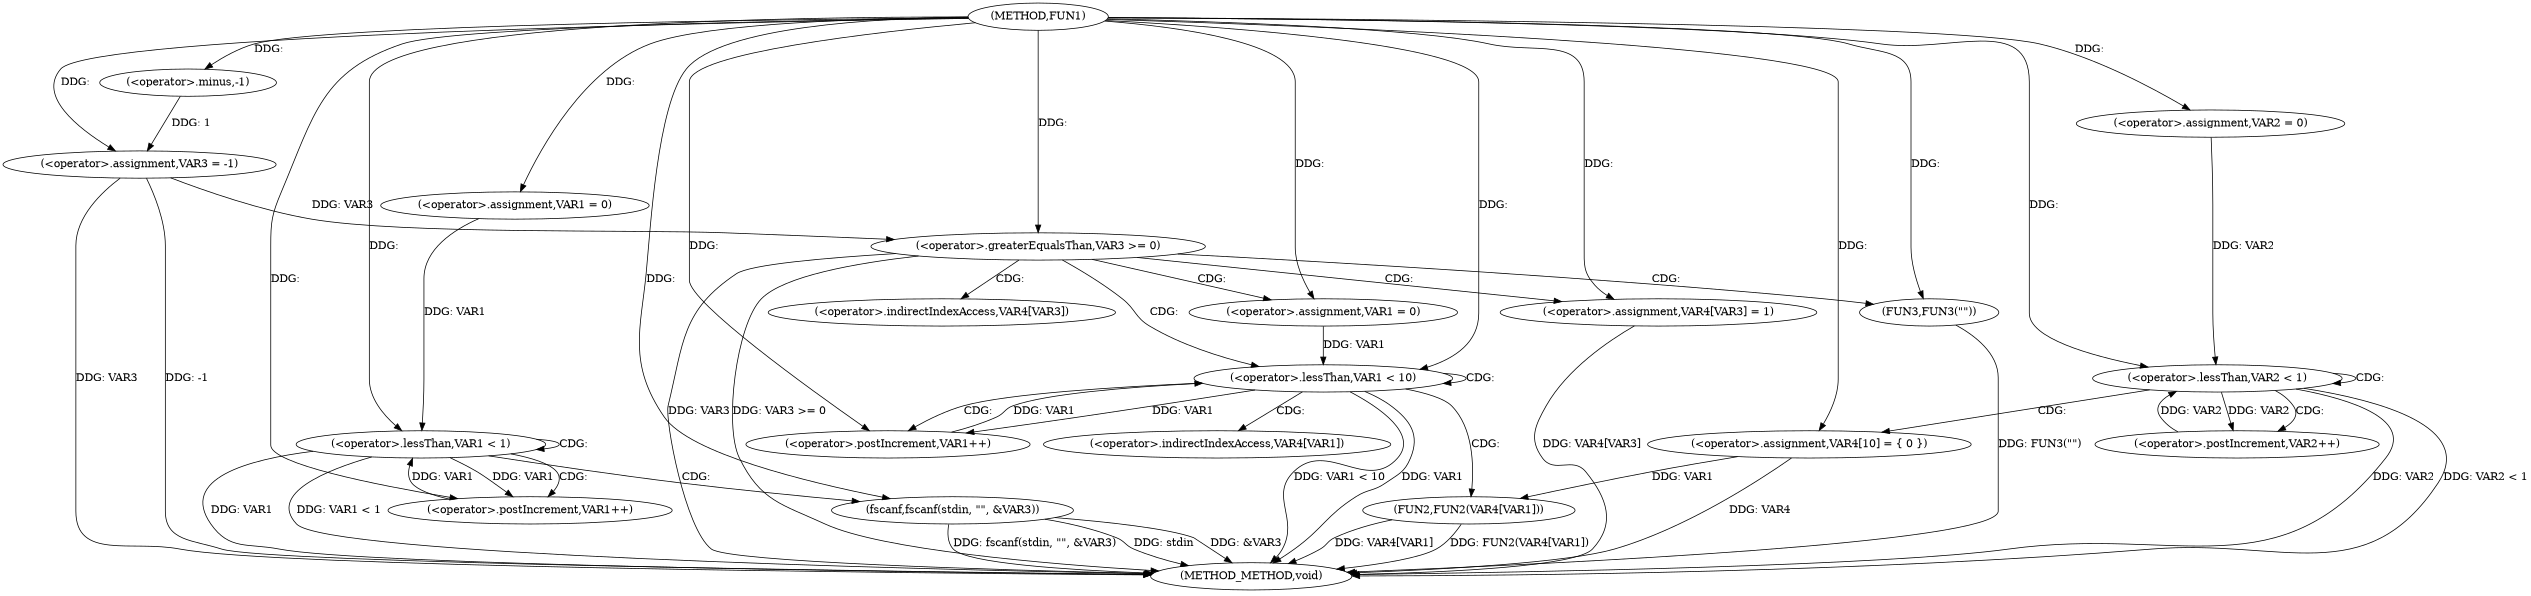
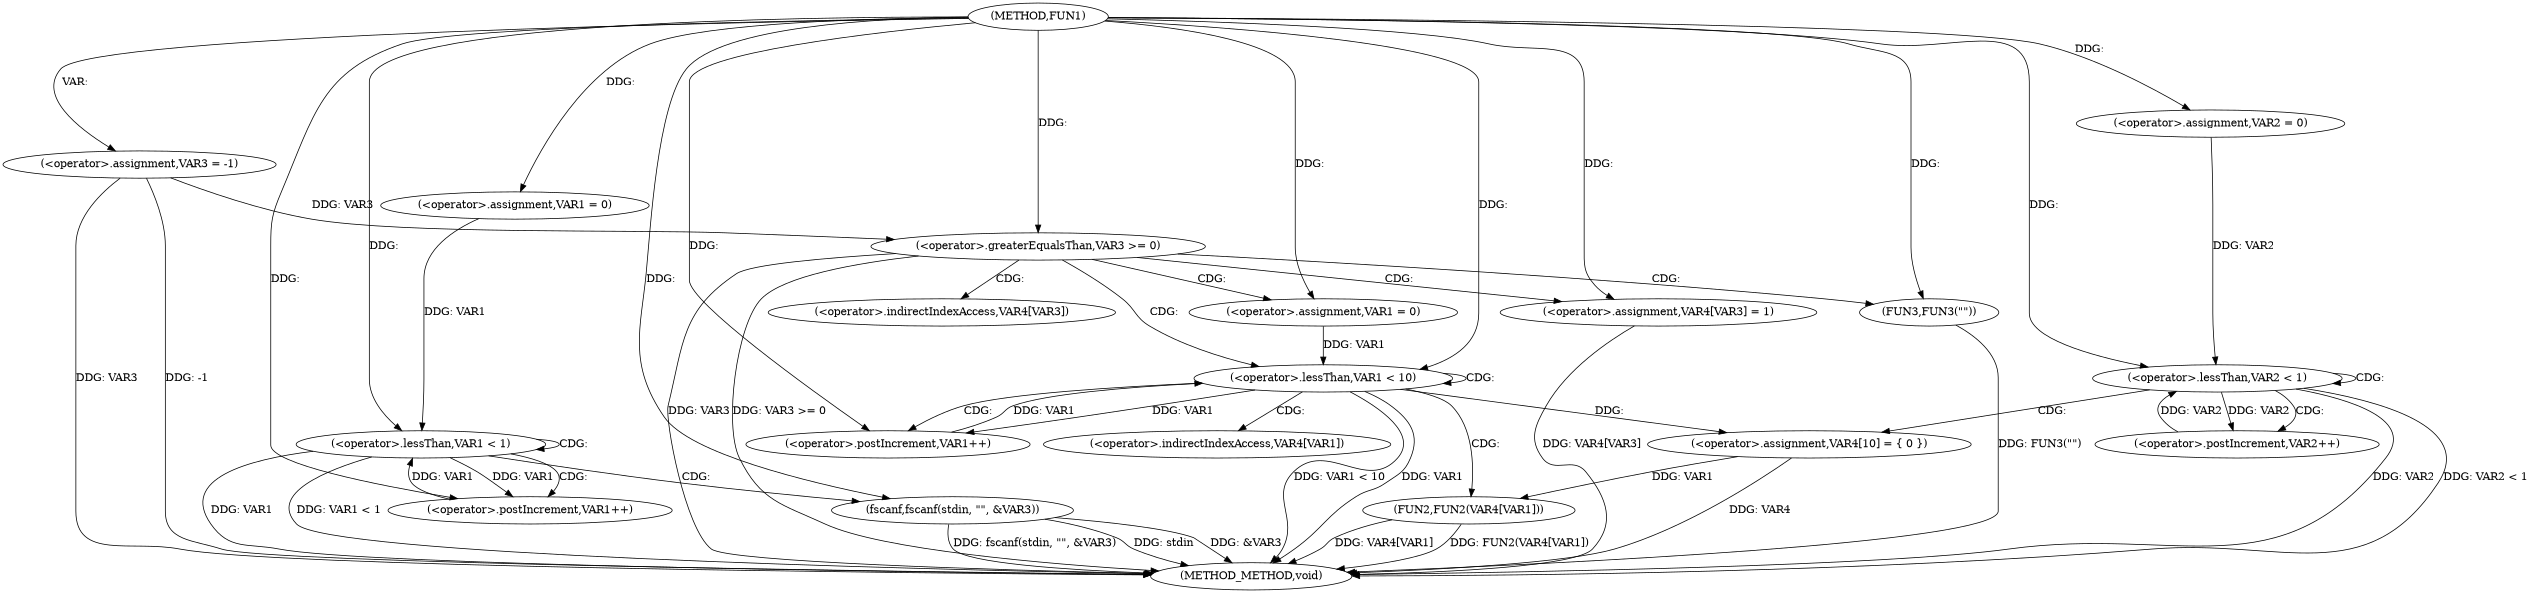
(1647, 47) -> (1560, 411)
(77, 83) -> (77, 83)
(188, 83) -> none
